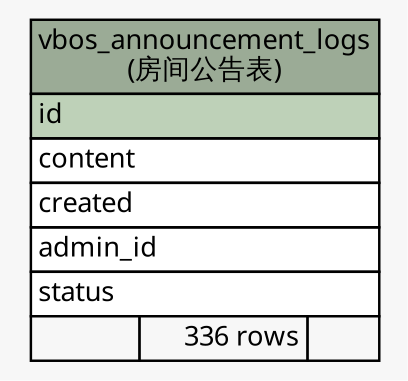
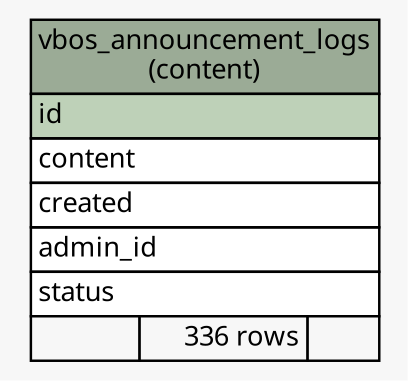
(205, 70) -> (205, 70)
